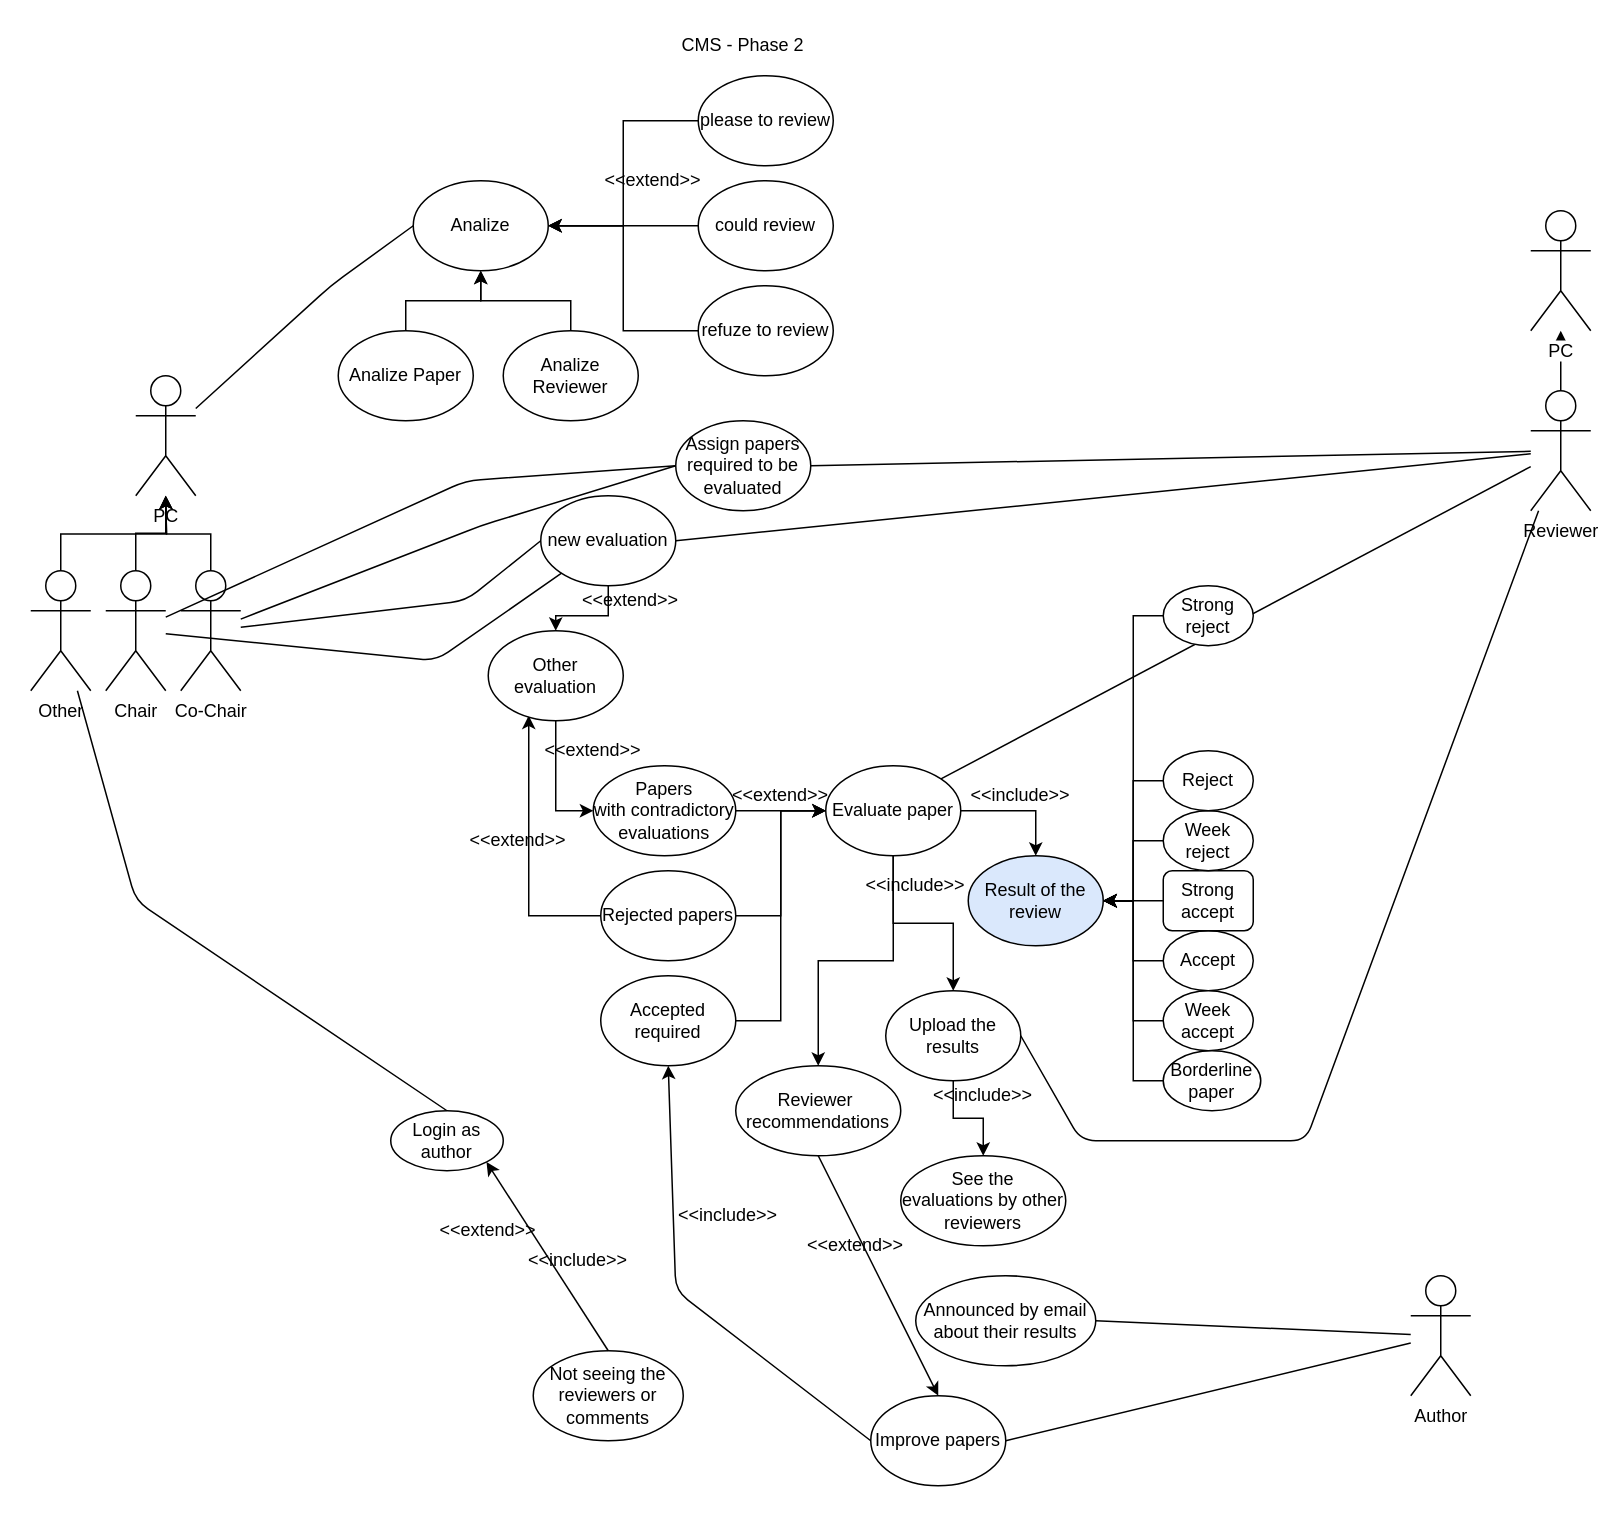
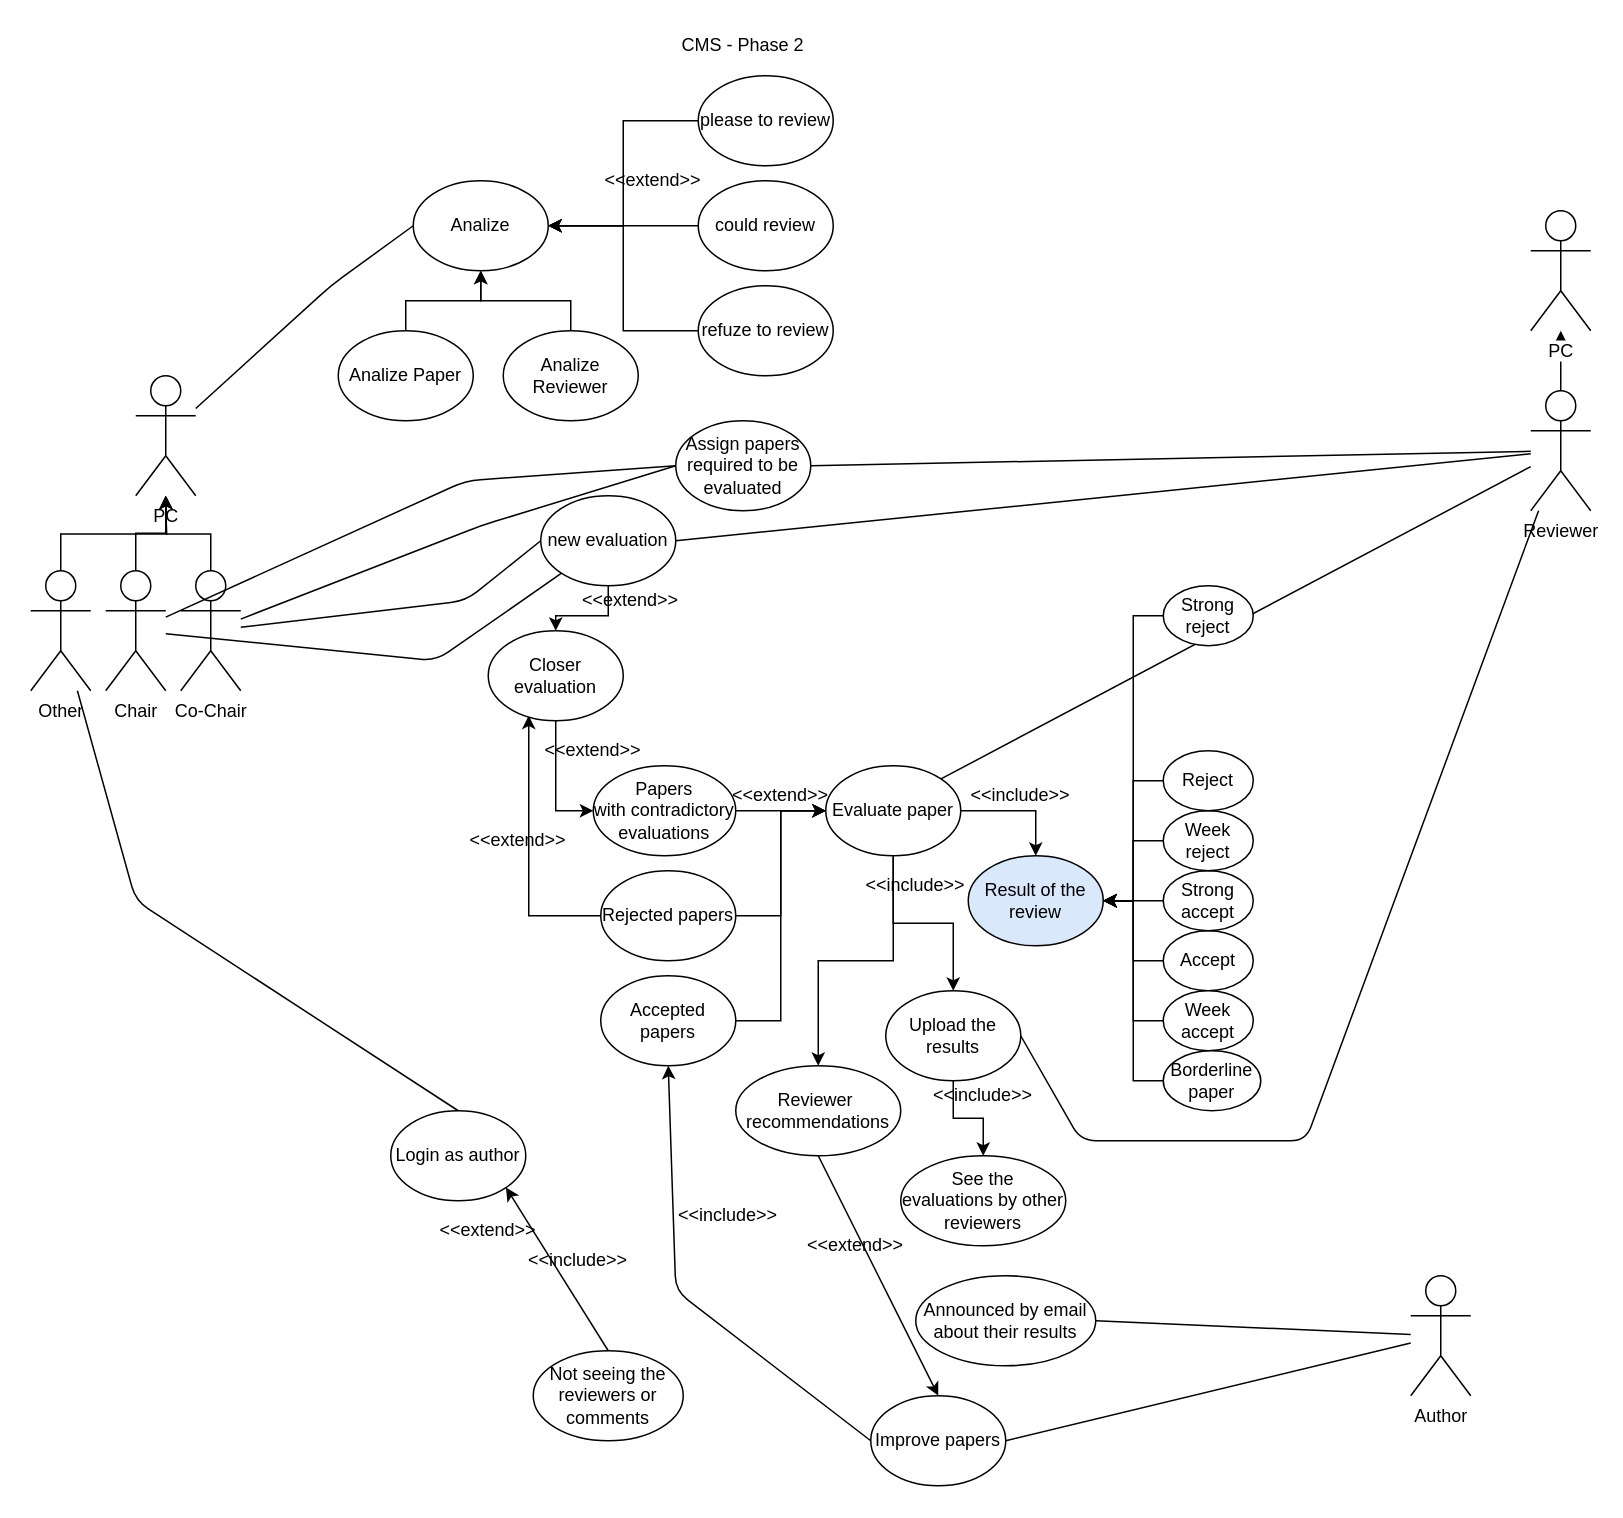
(556, 676) -> (556, 676)
(1208, 901) -> (1208, 901)
(668, 1021) -> (668, 1021)
(447, 1141) -> (458, 1156)
